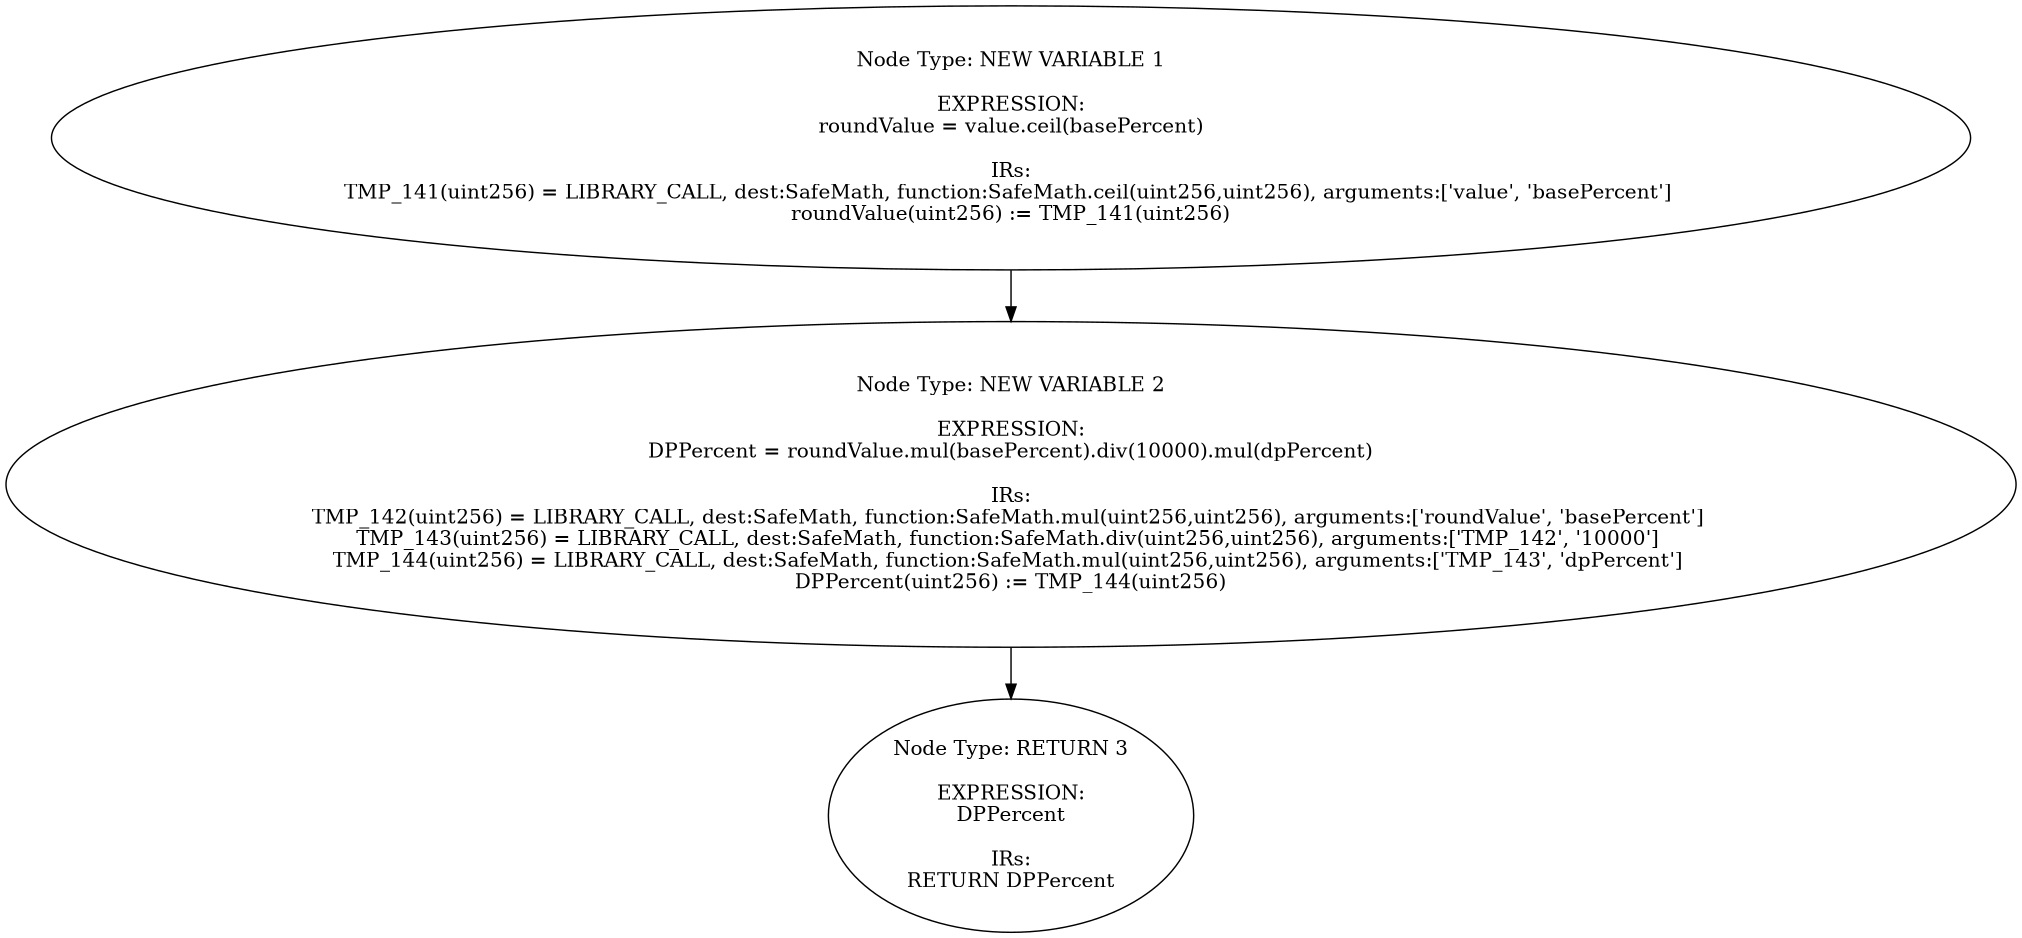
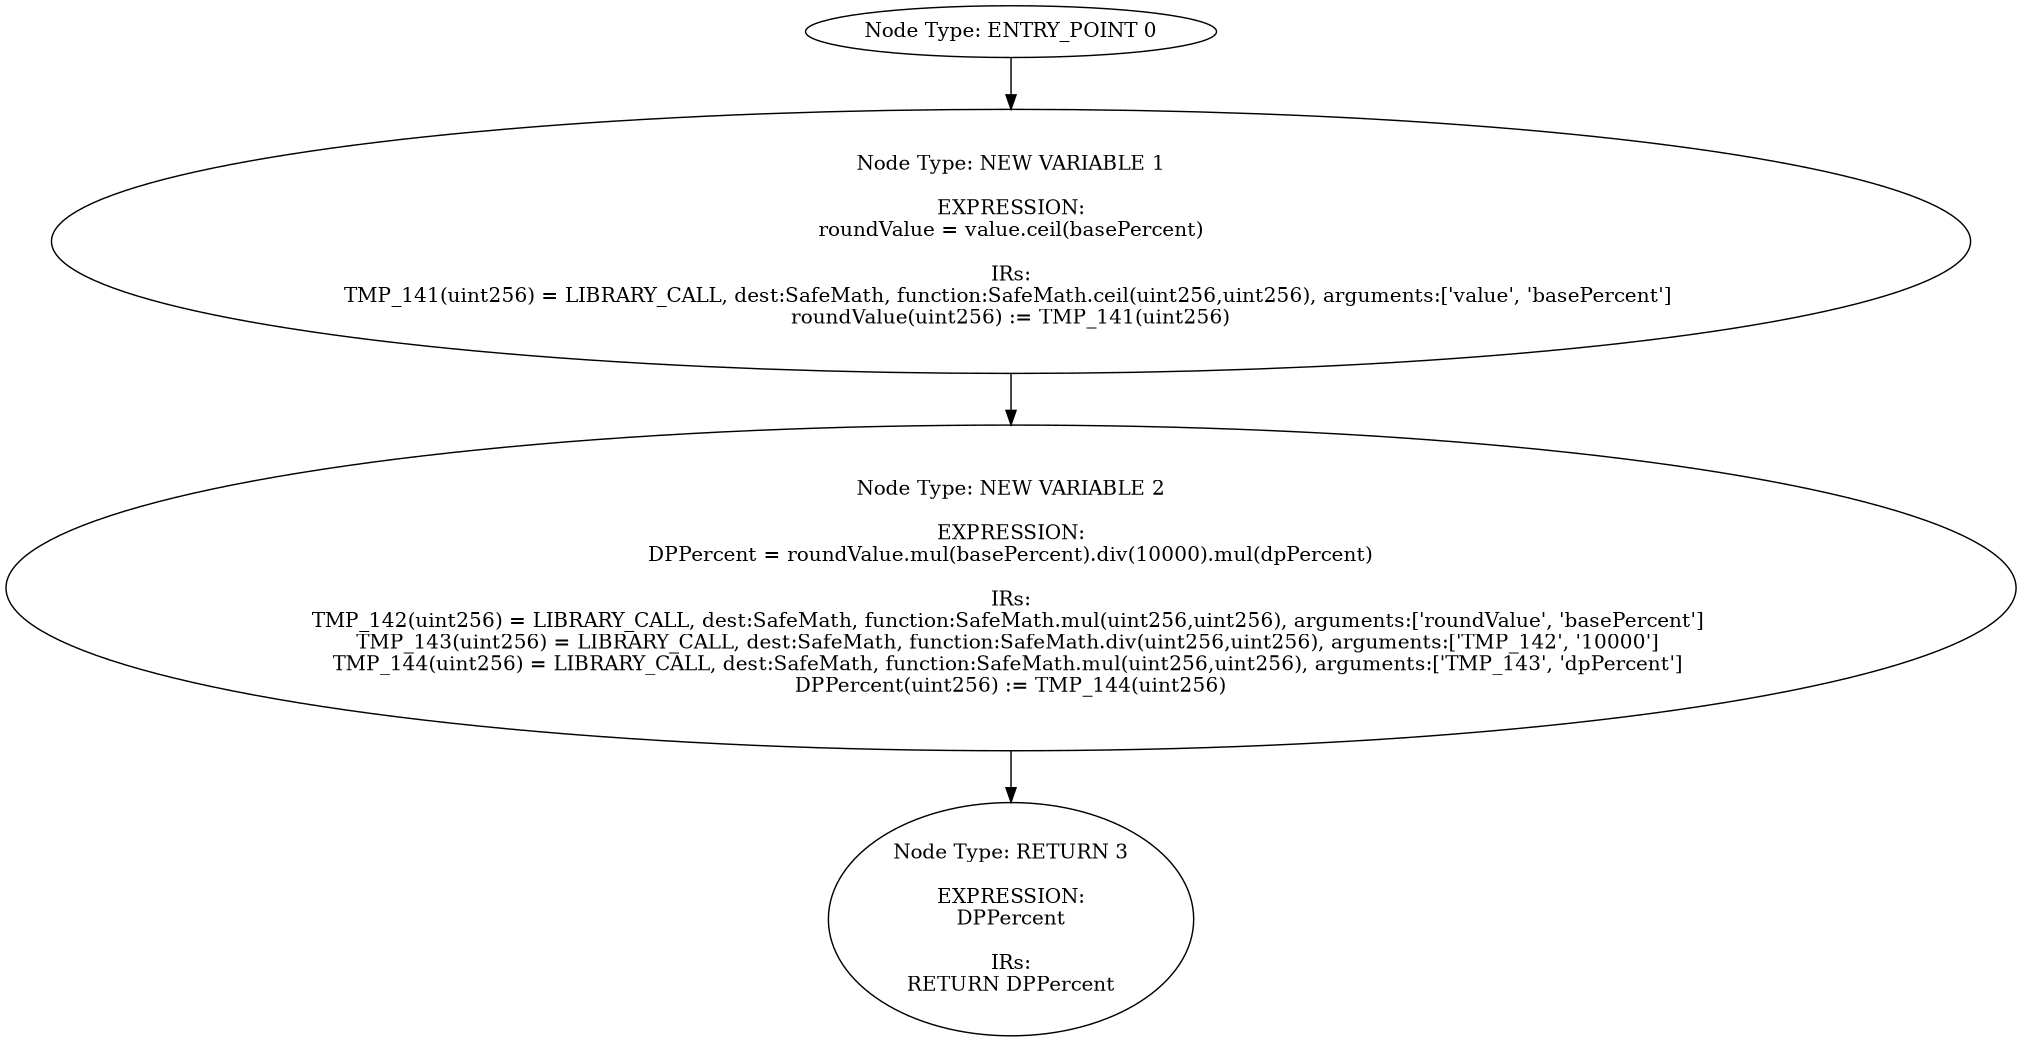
none -> (1011, 32)
